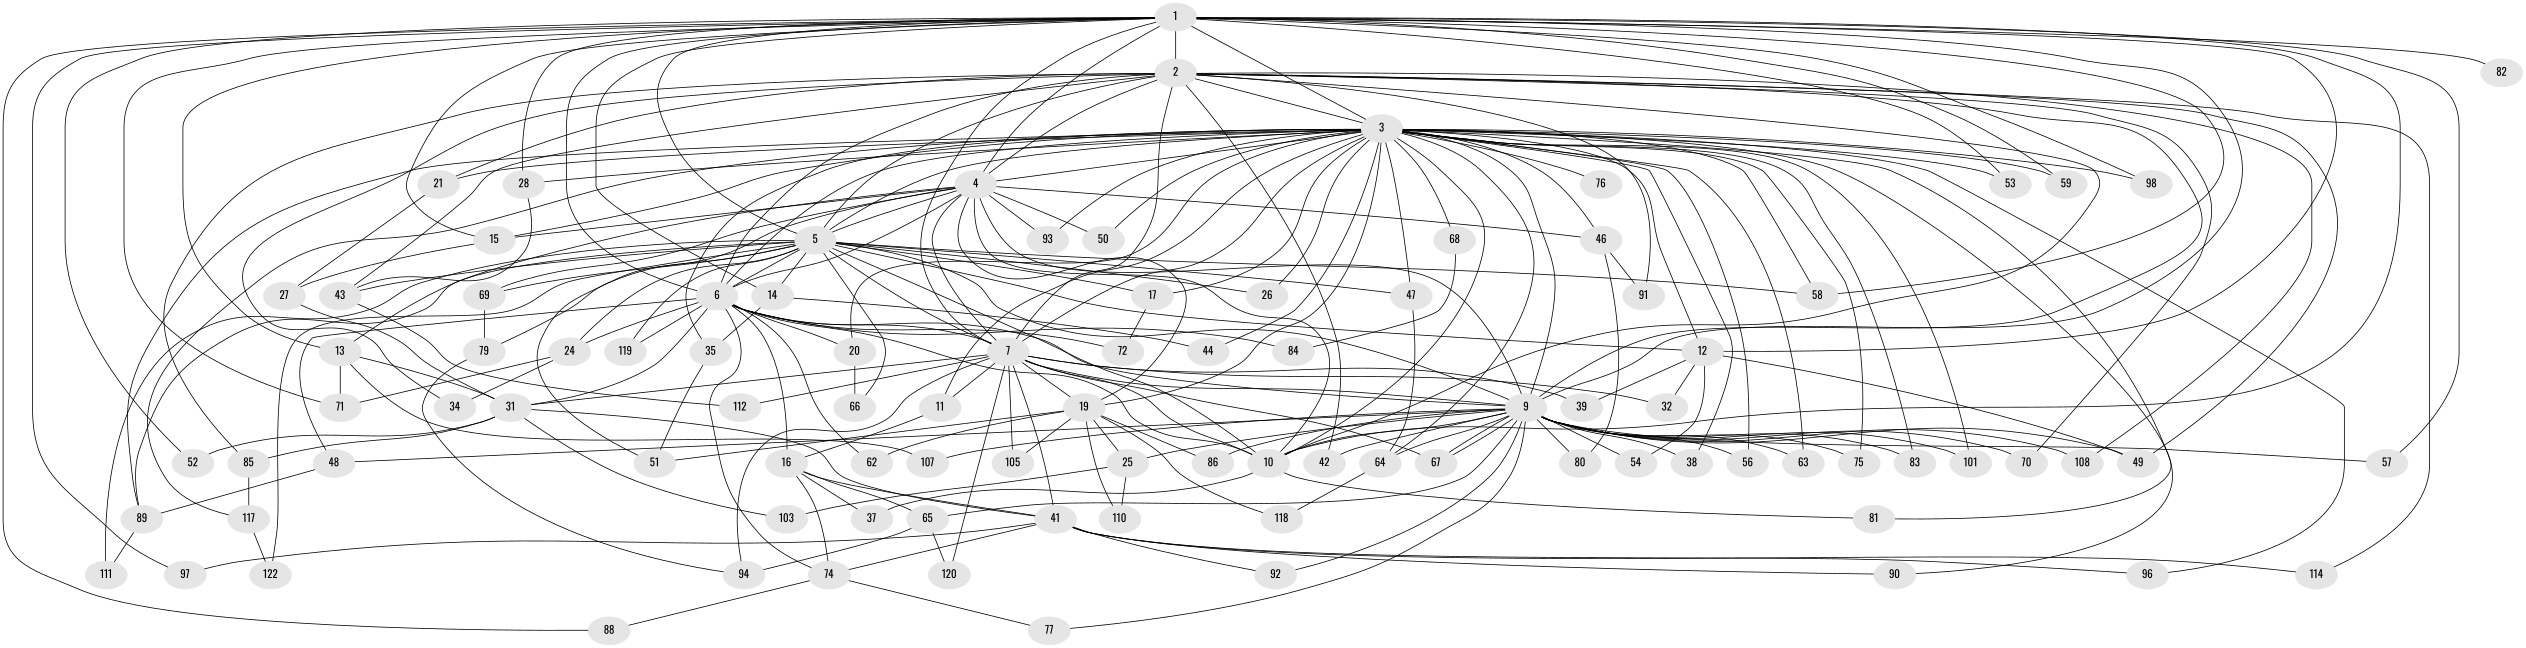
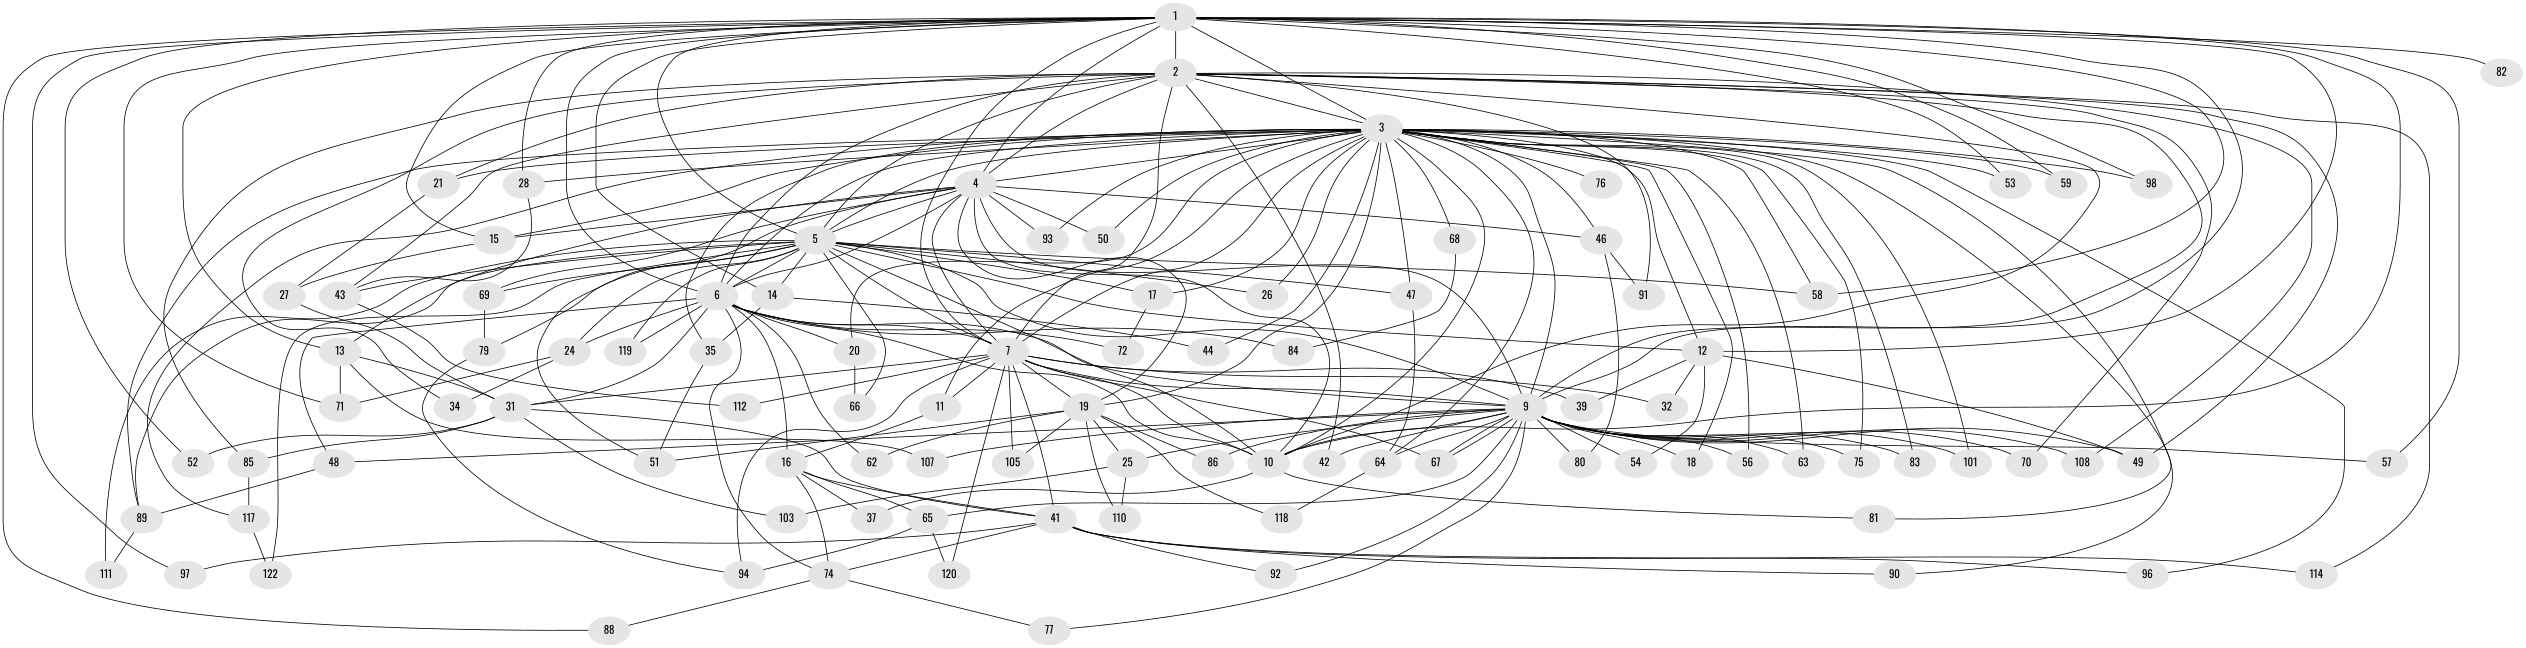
(1692, 463) -> (1692, 463)
